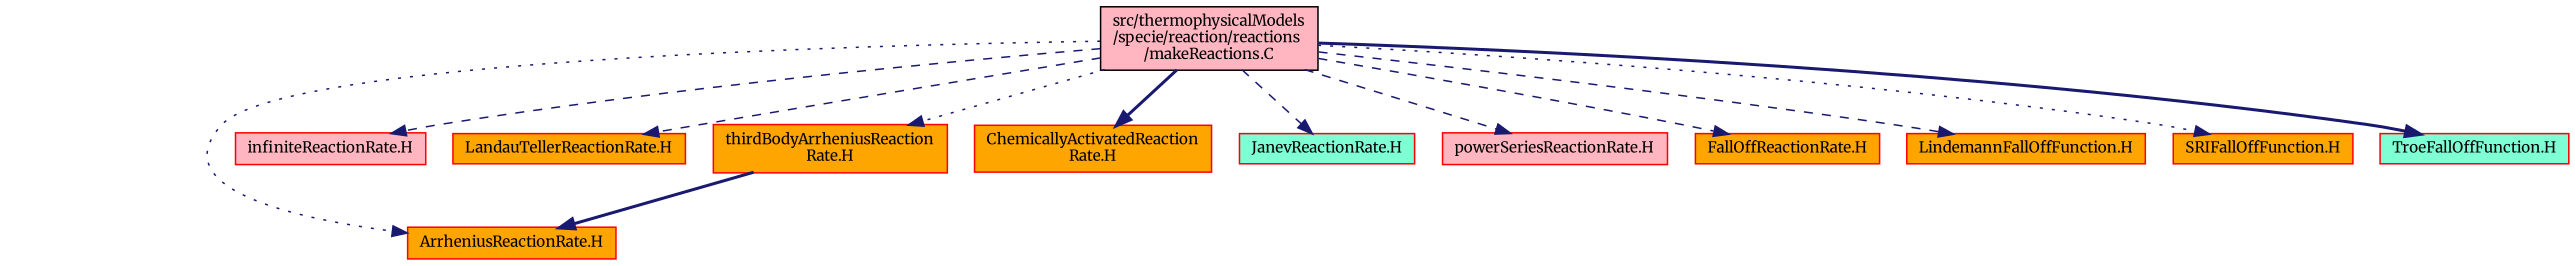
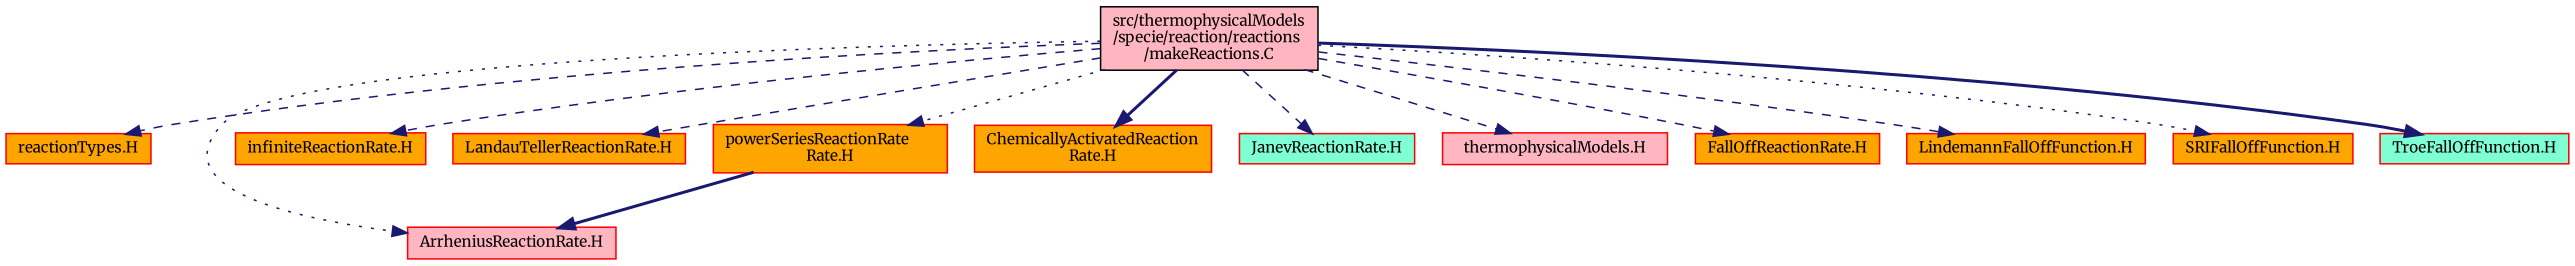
none -> (79, 149)
(331, 149) -> (331, 149)
(830, 149) -> (830, 149)
(1555, 149) -> (1555, 149)
(512, 243) -> (512, 243)
